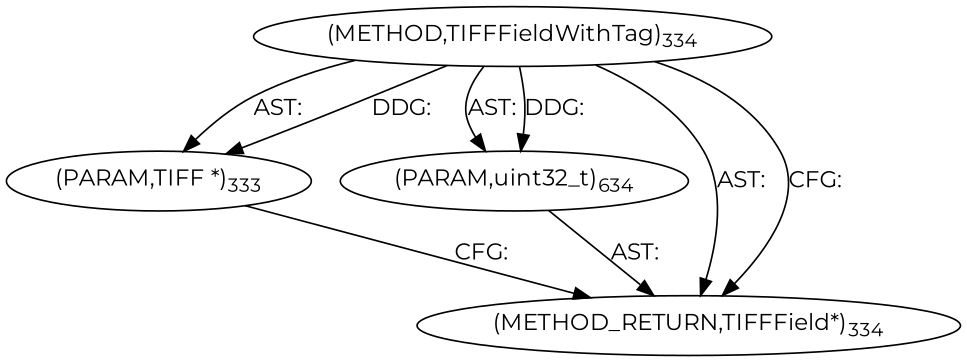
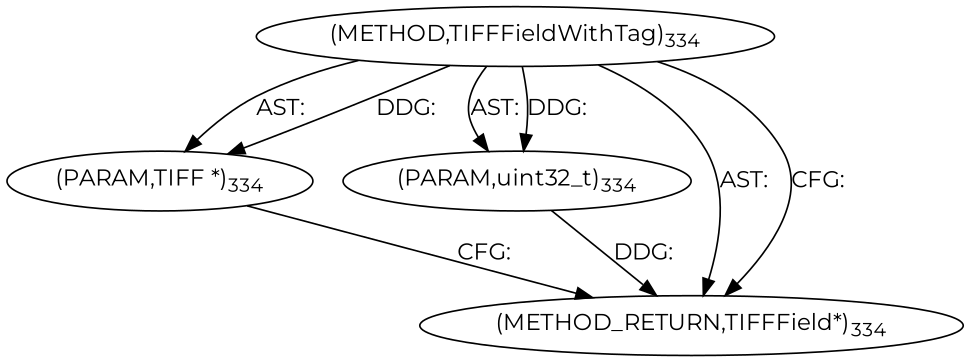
(245, 179) -> (246, 179)
(617, 179) -> (619, 179)
(639, 253) -> (647, 253)
